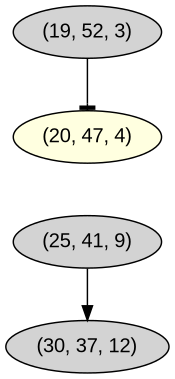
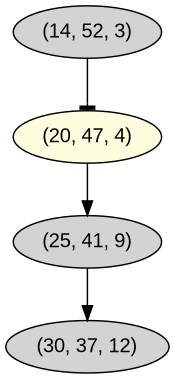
(87, 32) -> (87, 32)
none -> (87, 182)
